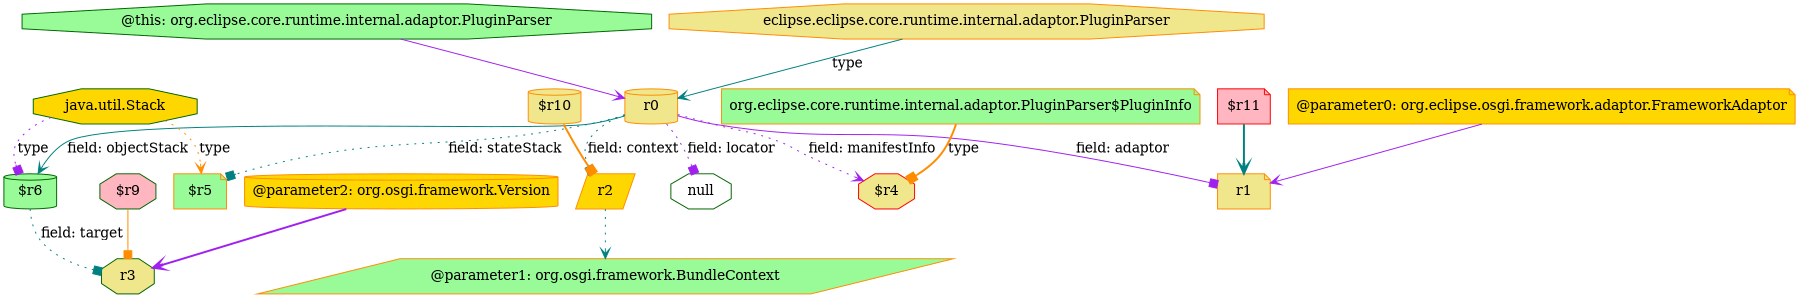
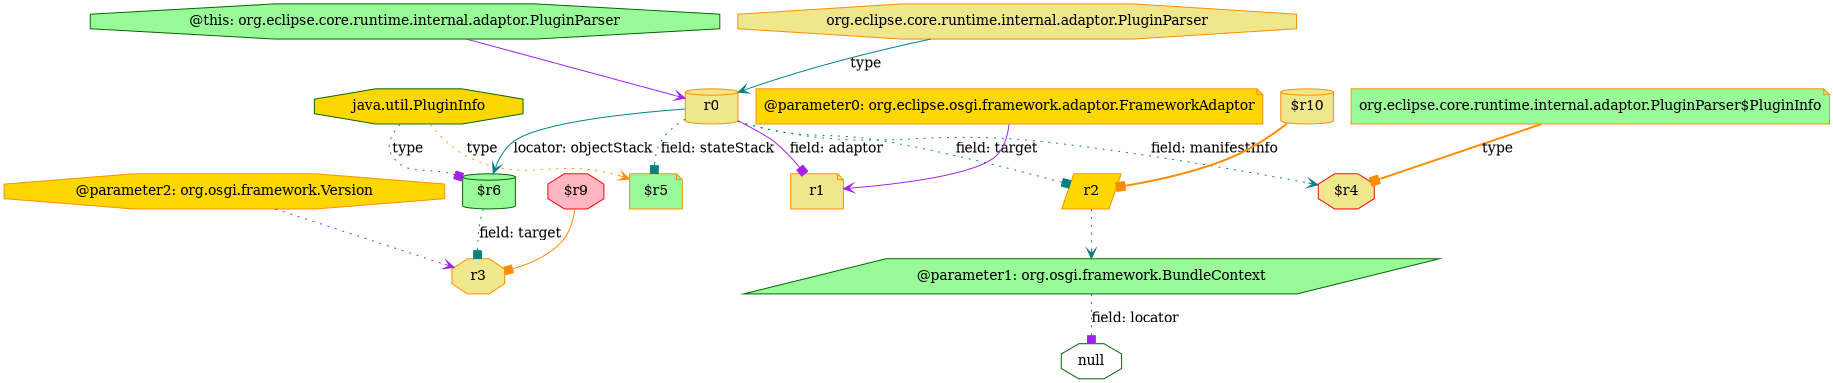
(967, 21) -> (1017, 21)
(115, 106) -> (419, 106)
(1244, 106) -> none
(769, 138) -> (1024, 140)
(681, 143) -> (1091, 314)
(128, 149) -> (583, 149)
(634, 149) -> (997, 149)
(128, 191) -> (576, 191)
(401, 191) -> (224, 191)
(254, 237) -> (360, 237)
(128, 276) -> (478, 276)
(605, 276) -> (1091, 276)
